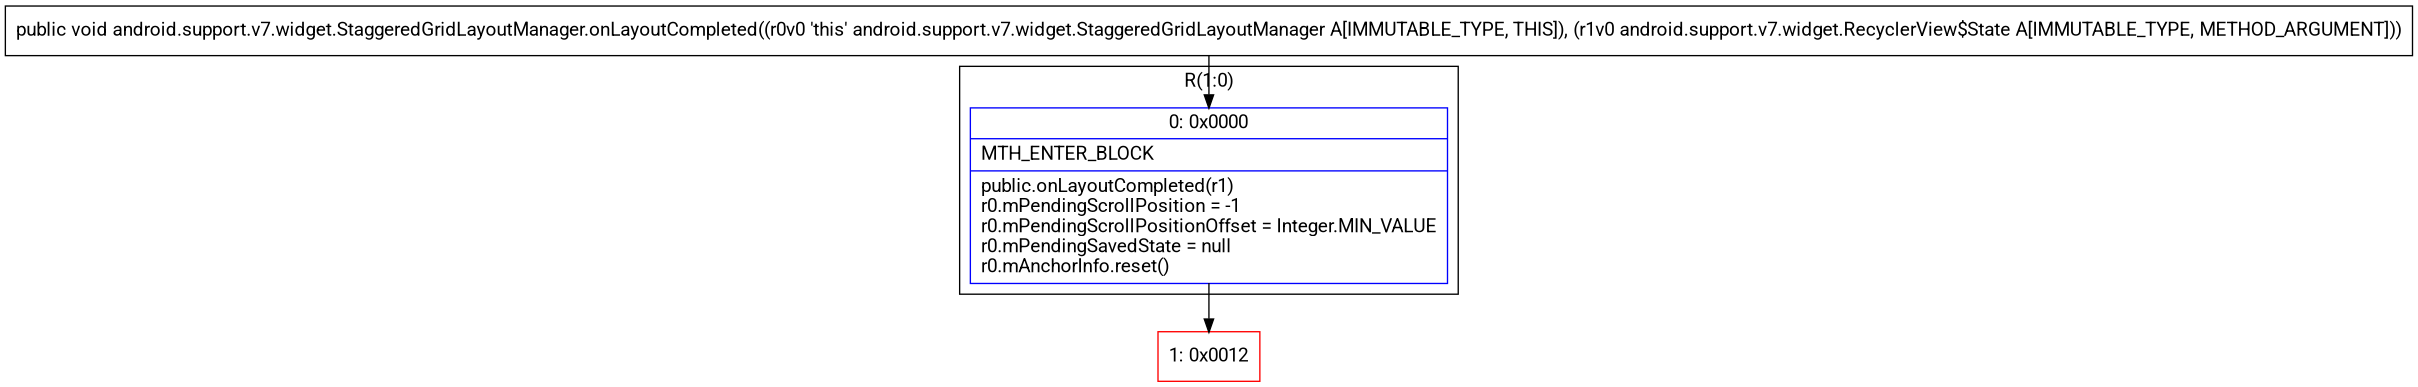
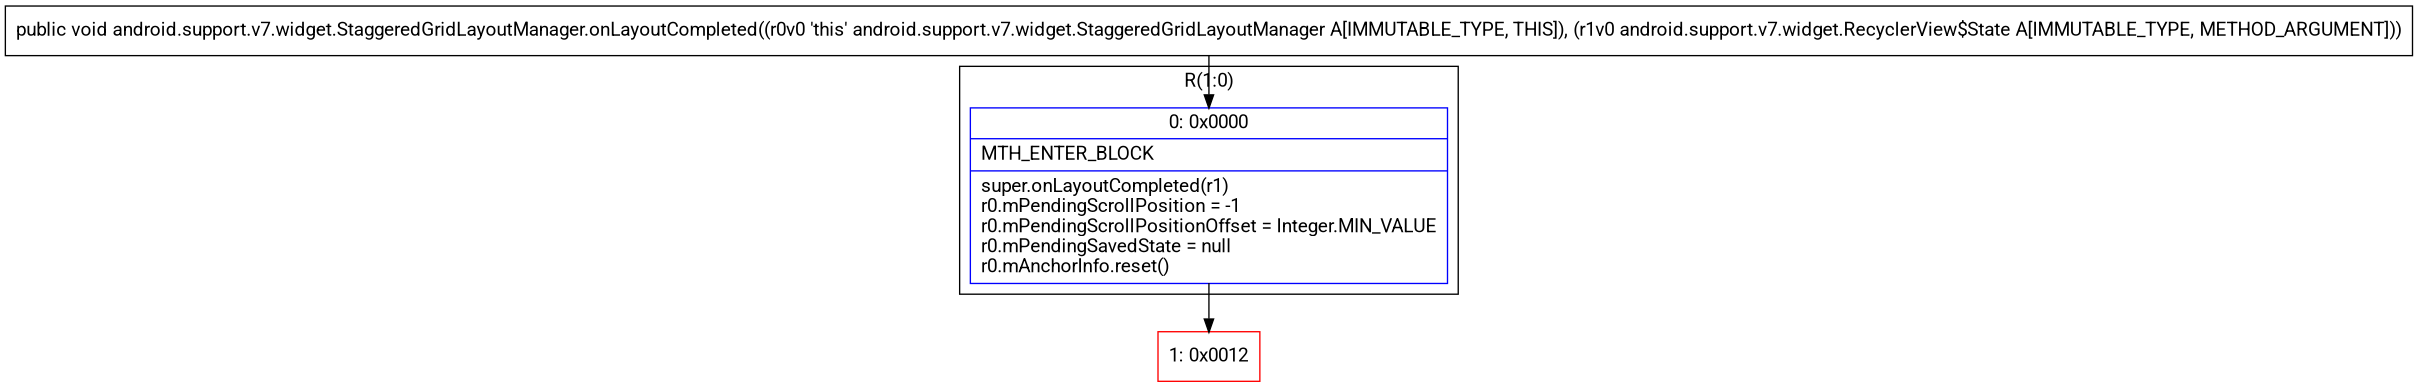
(1108, 186) -> (1105, 186)
